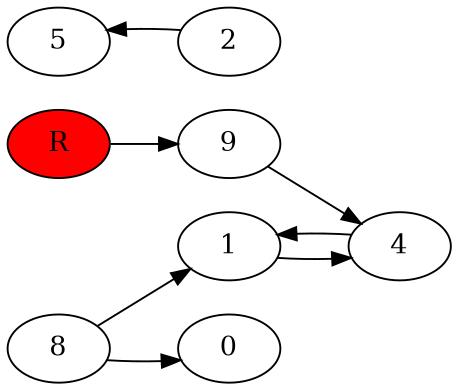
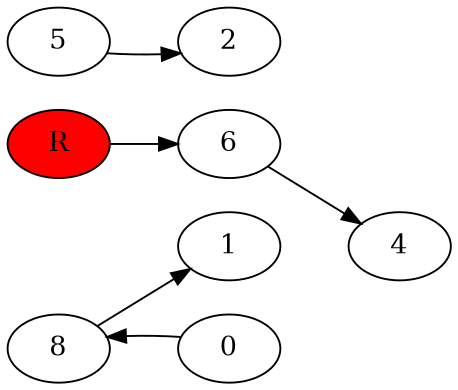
(153, 29) -> (134, 54)
(229, 144) -> (229, 144)
(324, 234) -> none
(305, 259) -> none
(134, 361) -> (153, 336)
